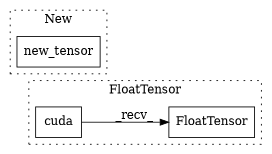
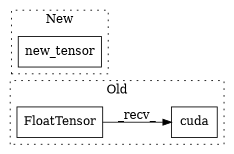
(145, 90) -> (117, 90)
(121, 122) -> (133, 122)
